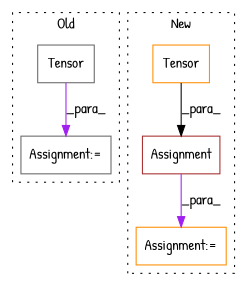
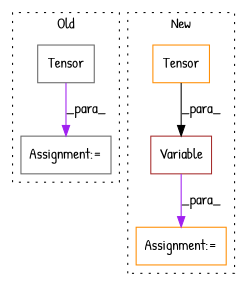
(181, 155) -> (181, 155)
